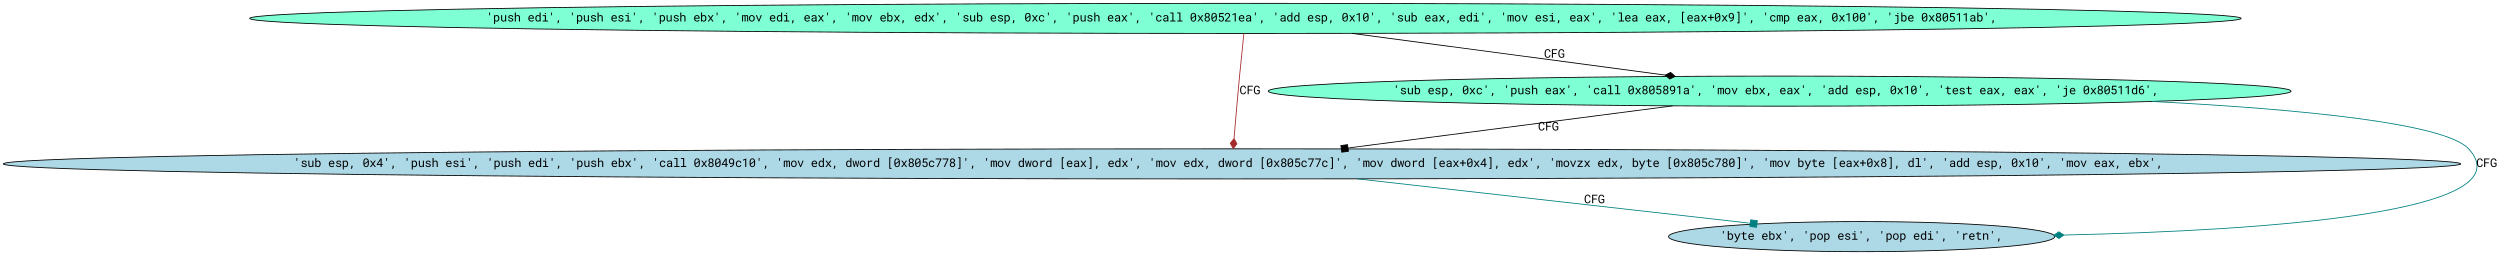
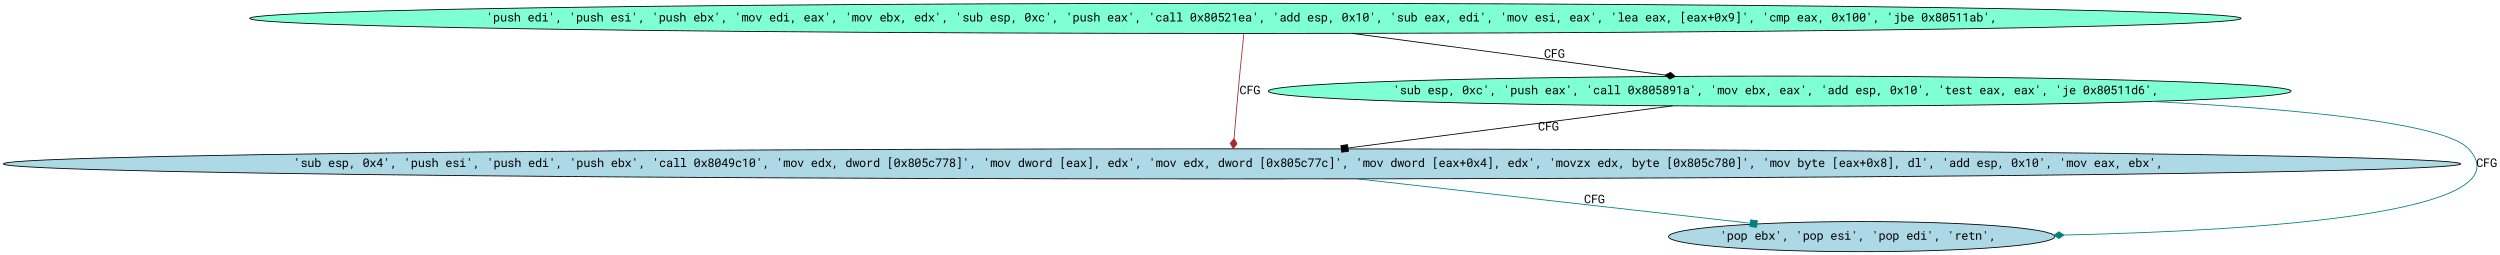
(1862, 237) -> (1862, 237)
